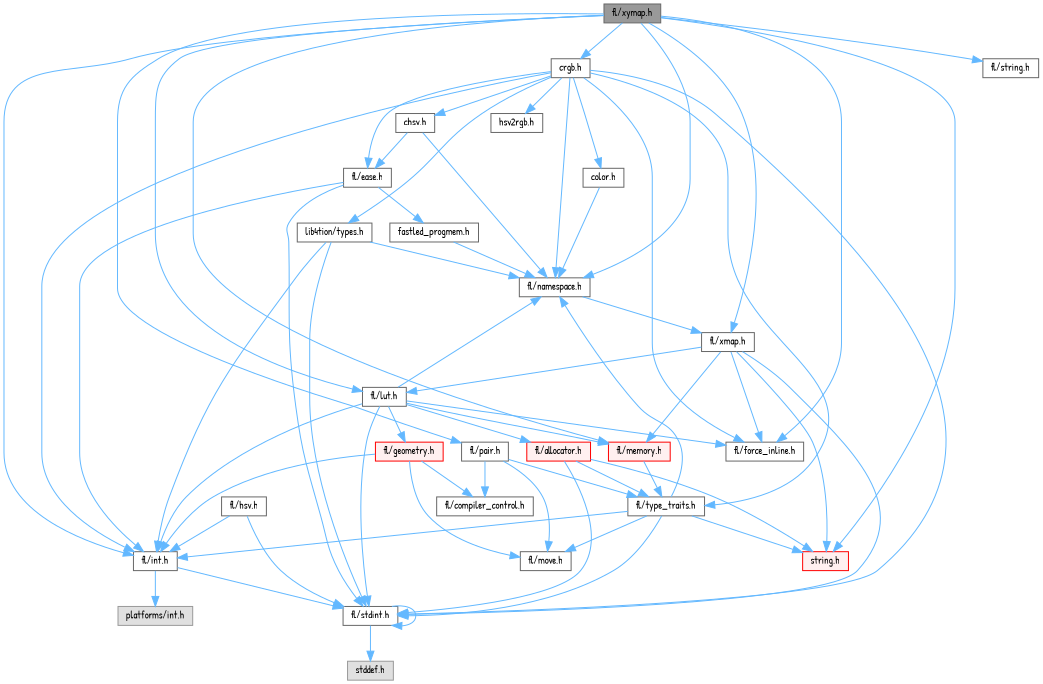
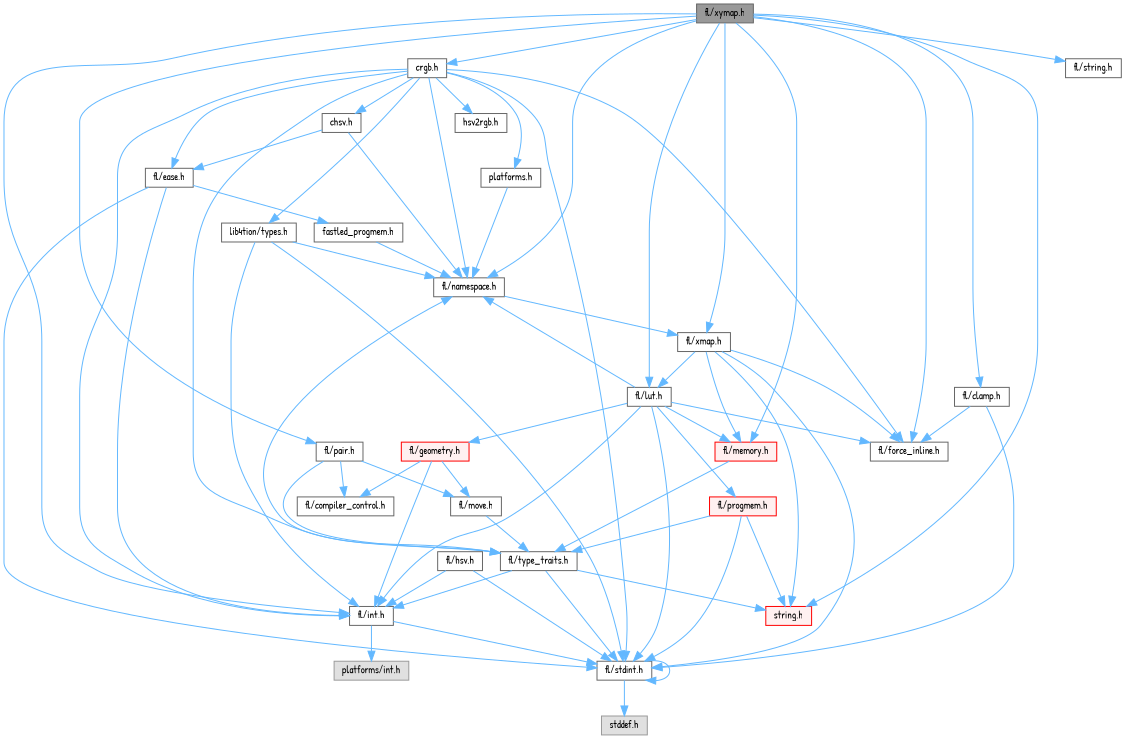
(603, 178) -> (511, 178)
none -> (982, 397)
(559, 452) -> (743, 506)
(611, 532) -> (503, 530)
